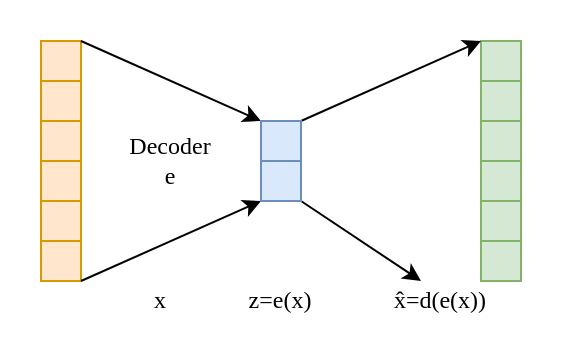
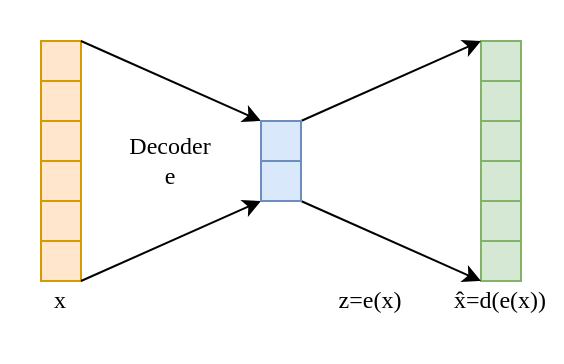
(161, 301) -> (61, 301)
(281, 301) -> (371, 301)
(441, 301) -> (501, 301)
